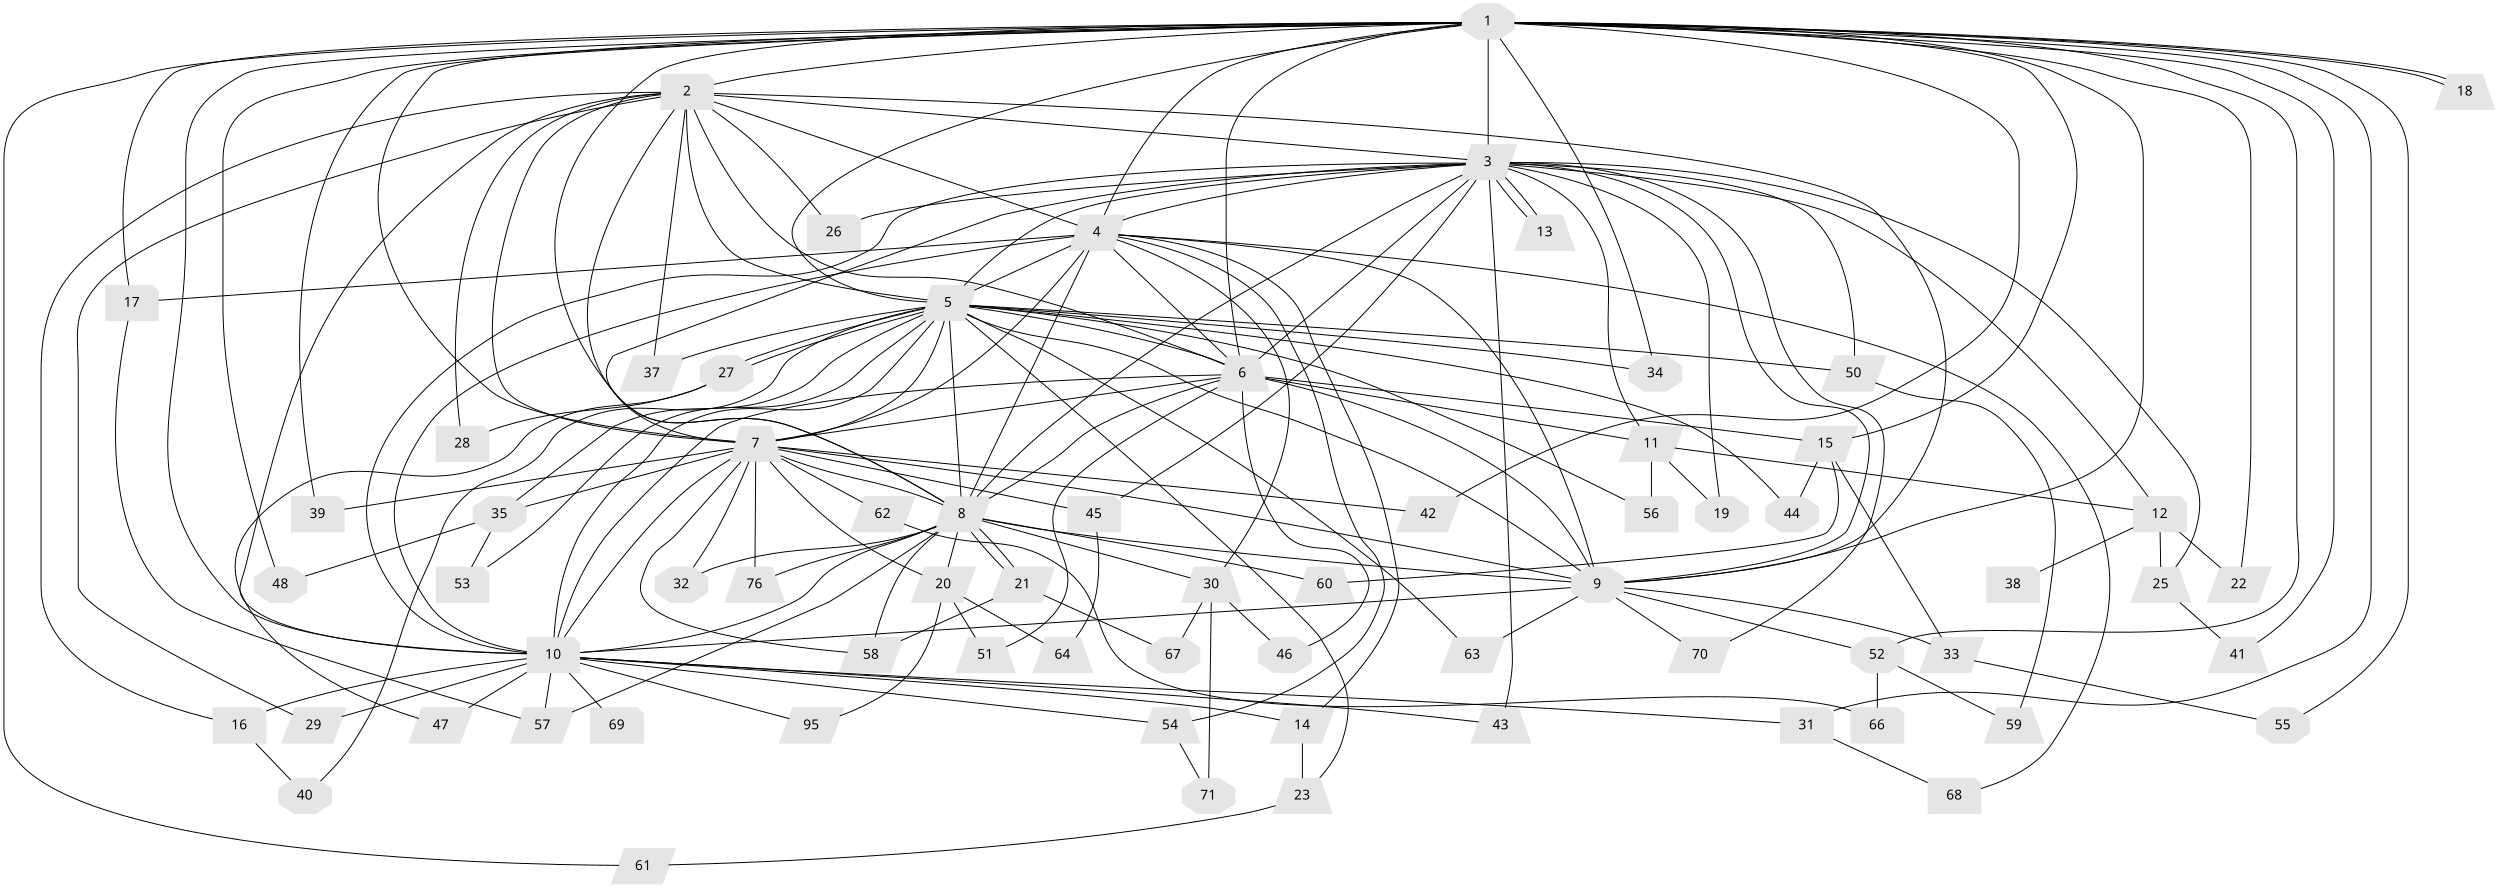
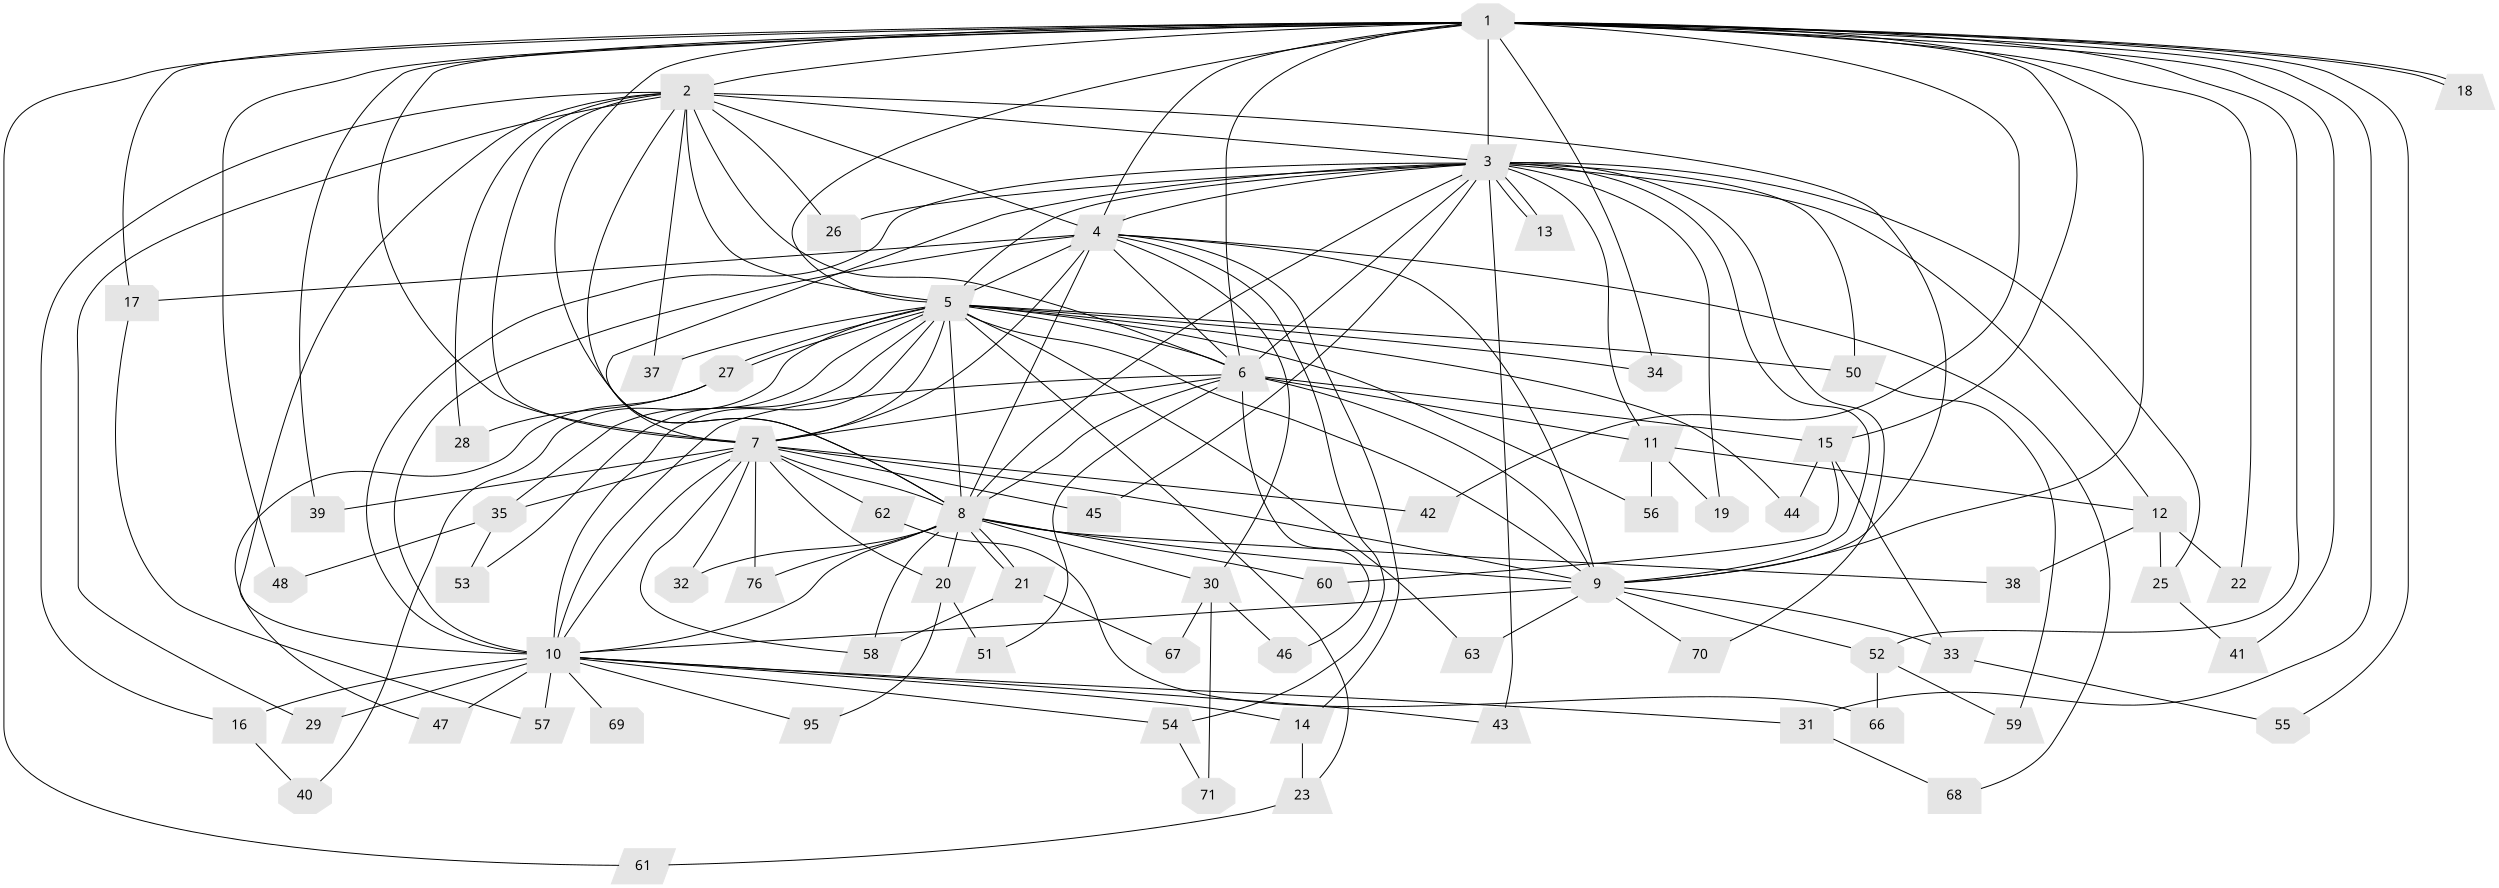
(417, 55) -> none
(760, 632) -> (1534, 560)
(1063, 655) -> none
